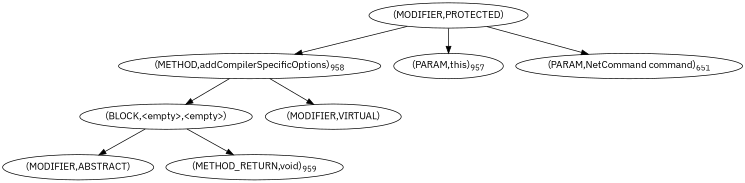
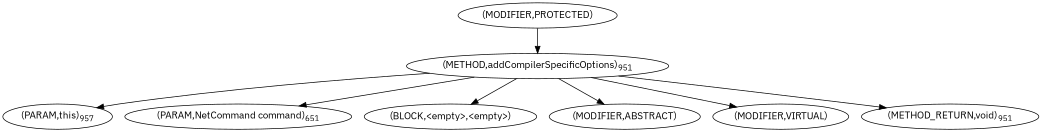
(449, 37) -> (266, 87)
(534, 39) -> (390, 91)
(338, 65) -> (625, 65)
(125, 140) -> (578, 90)
(207, 140) -> (749, 91)
(310, 166) -> (1005, 116)
